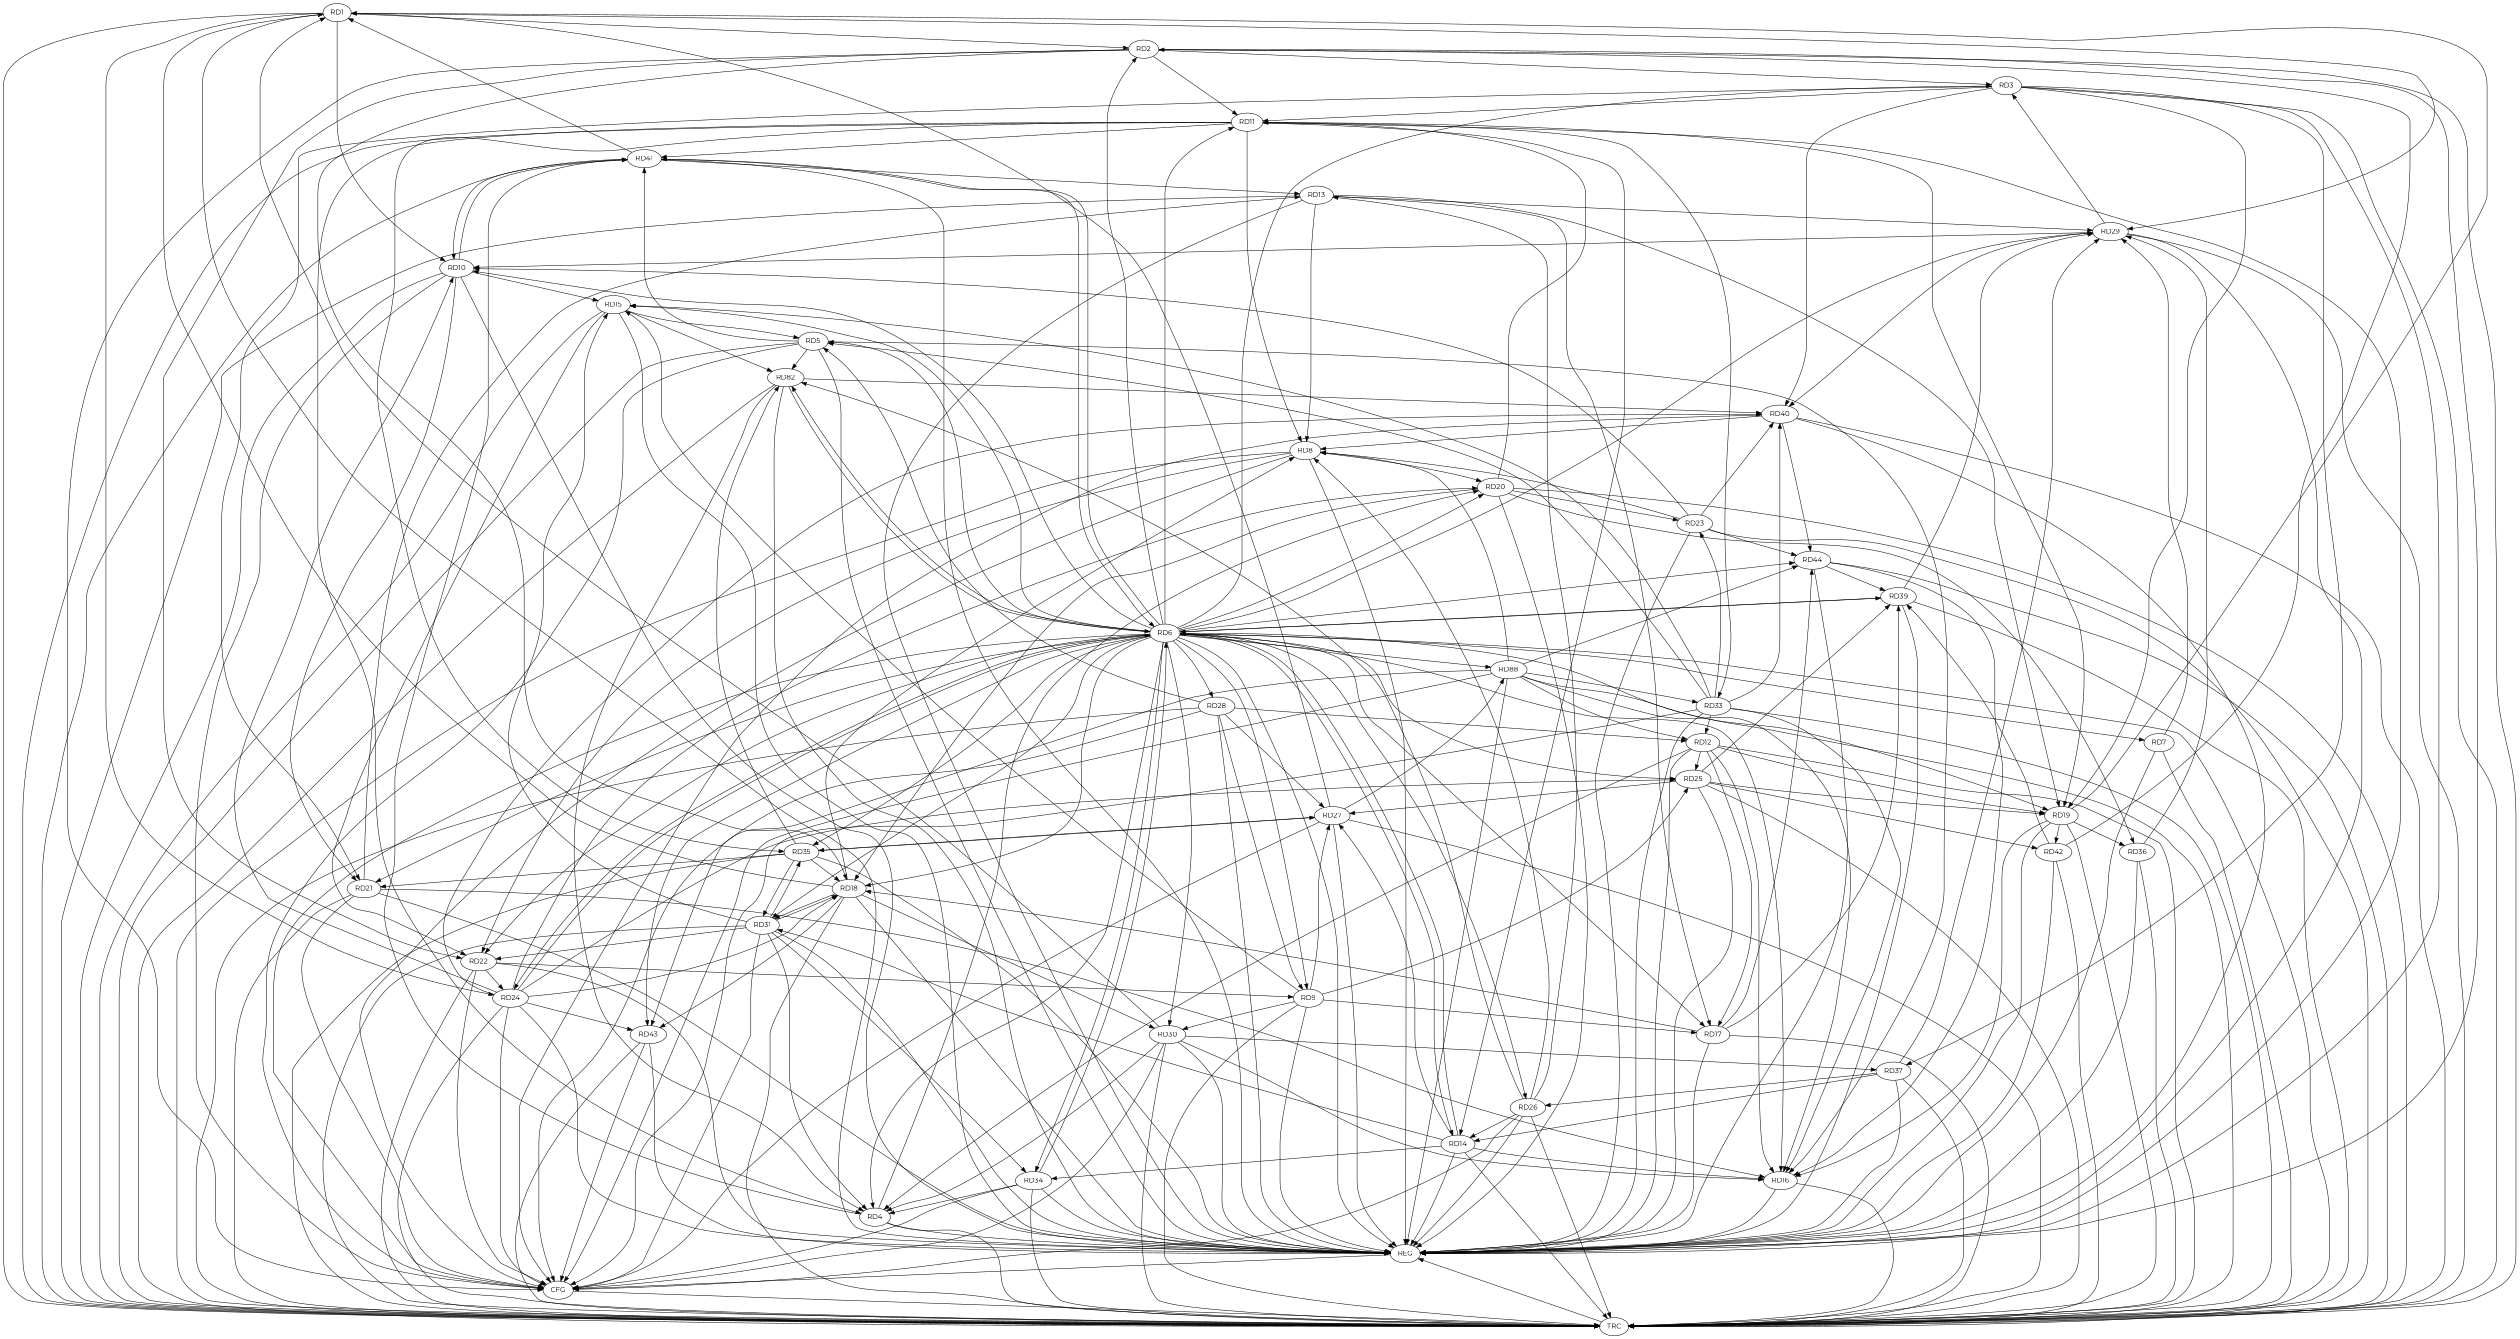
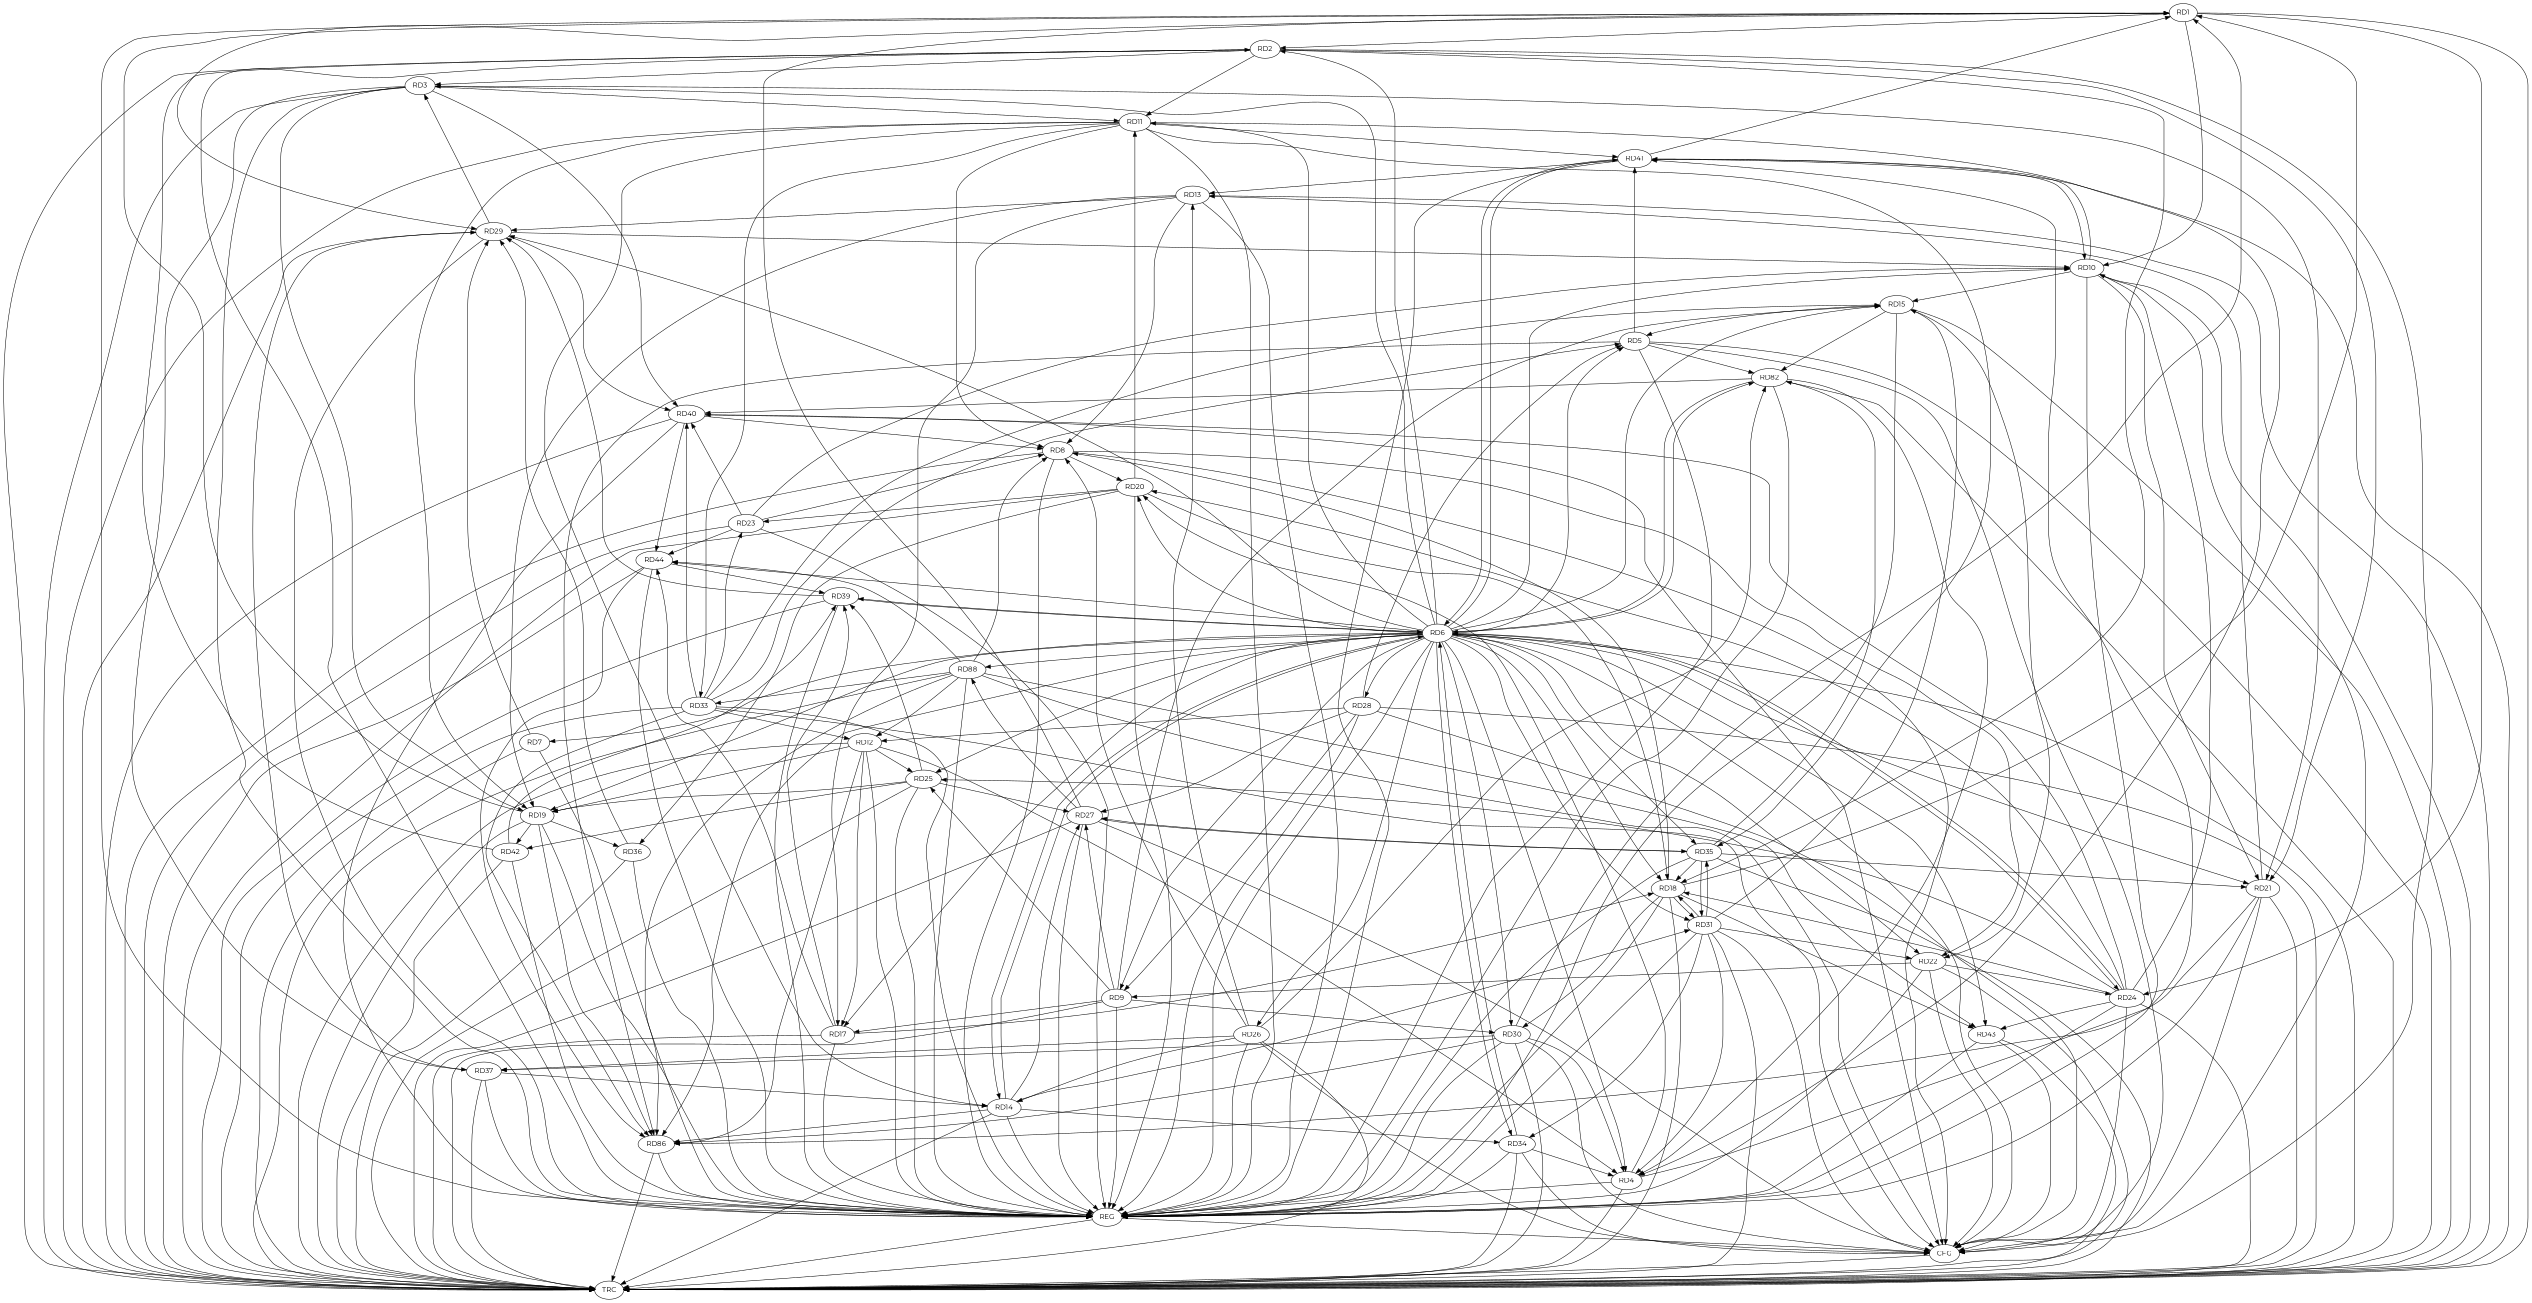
(255, 220) -> (2161, 110)
(1713, 1089) -> (870, 1053)
(1780, 1181) -> (656, 1144)
(1512, 1291) -> (860, 1253)
